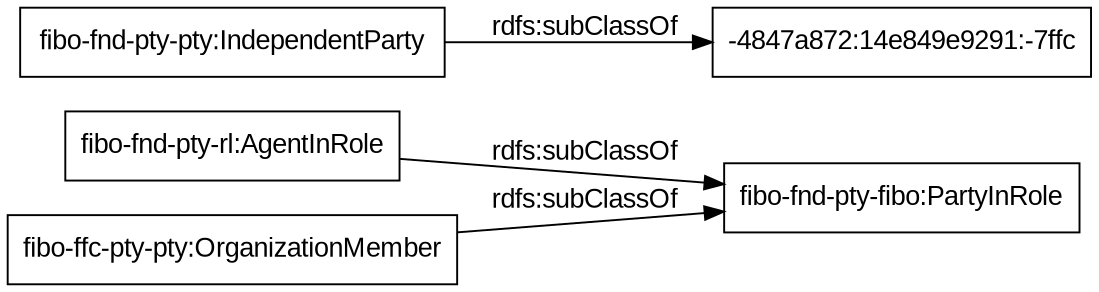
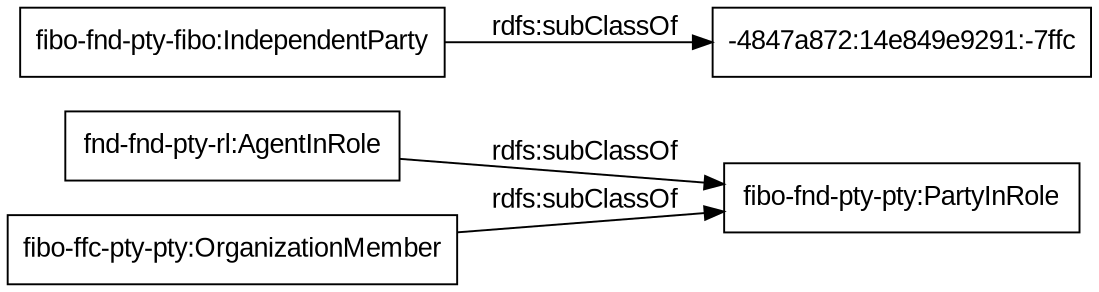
(232, 42) -> (232, 42)
(232, 146) -> (232, 146)
(902, 198) -> (902, 198)
